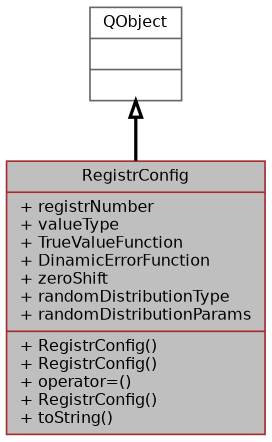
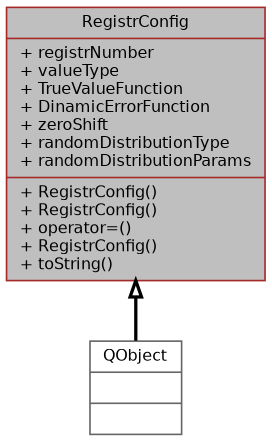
(136, 139) -> (136, 319)
